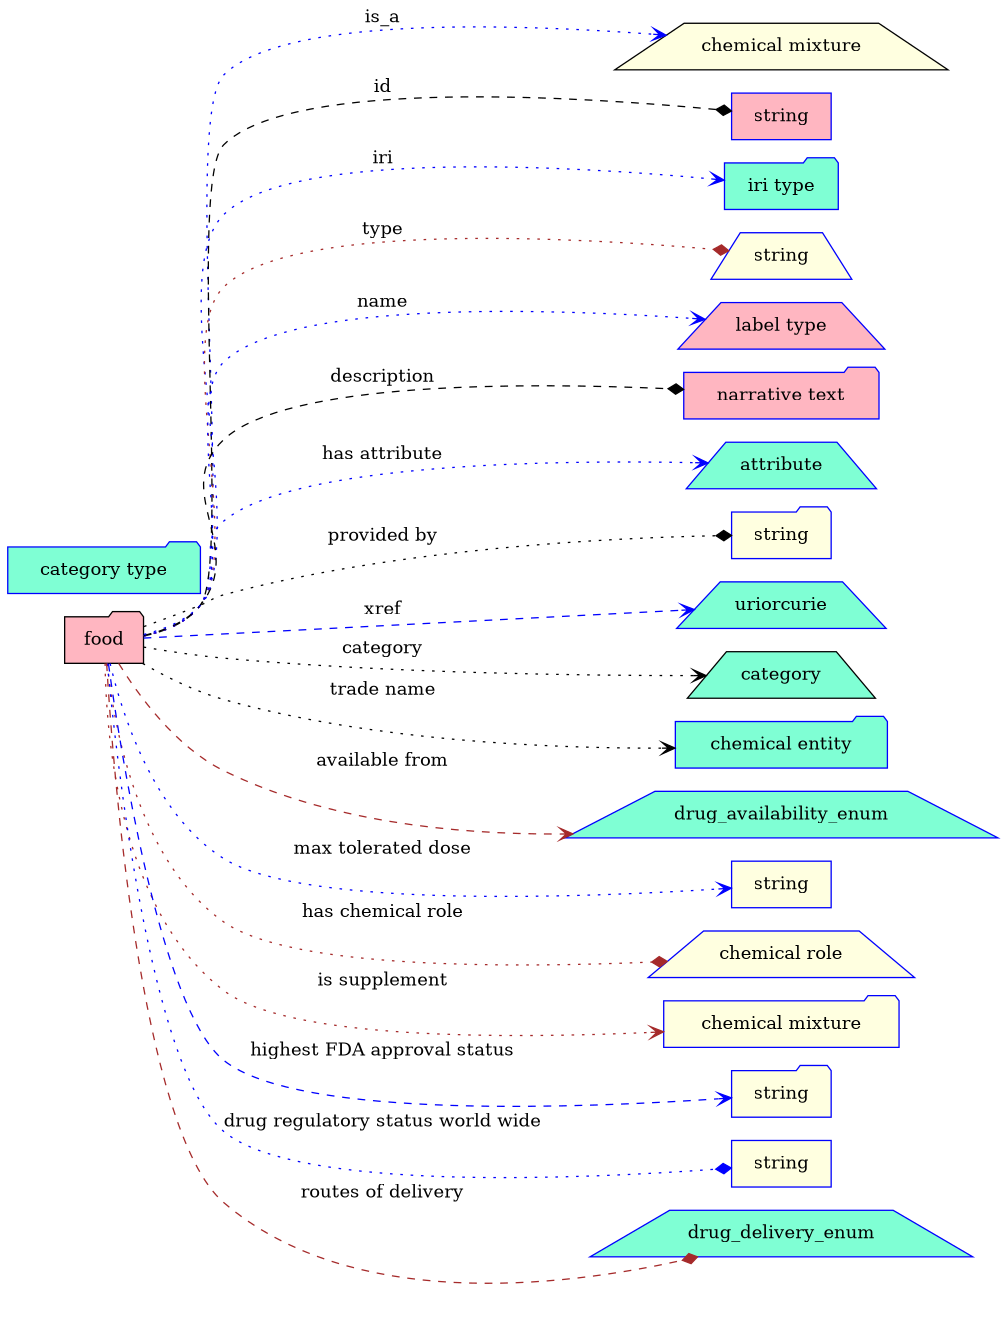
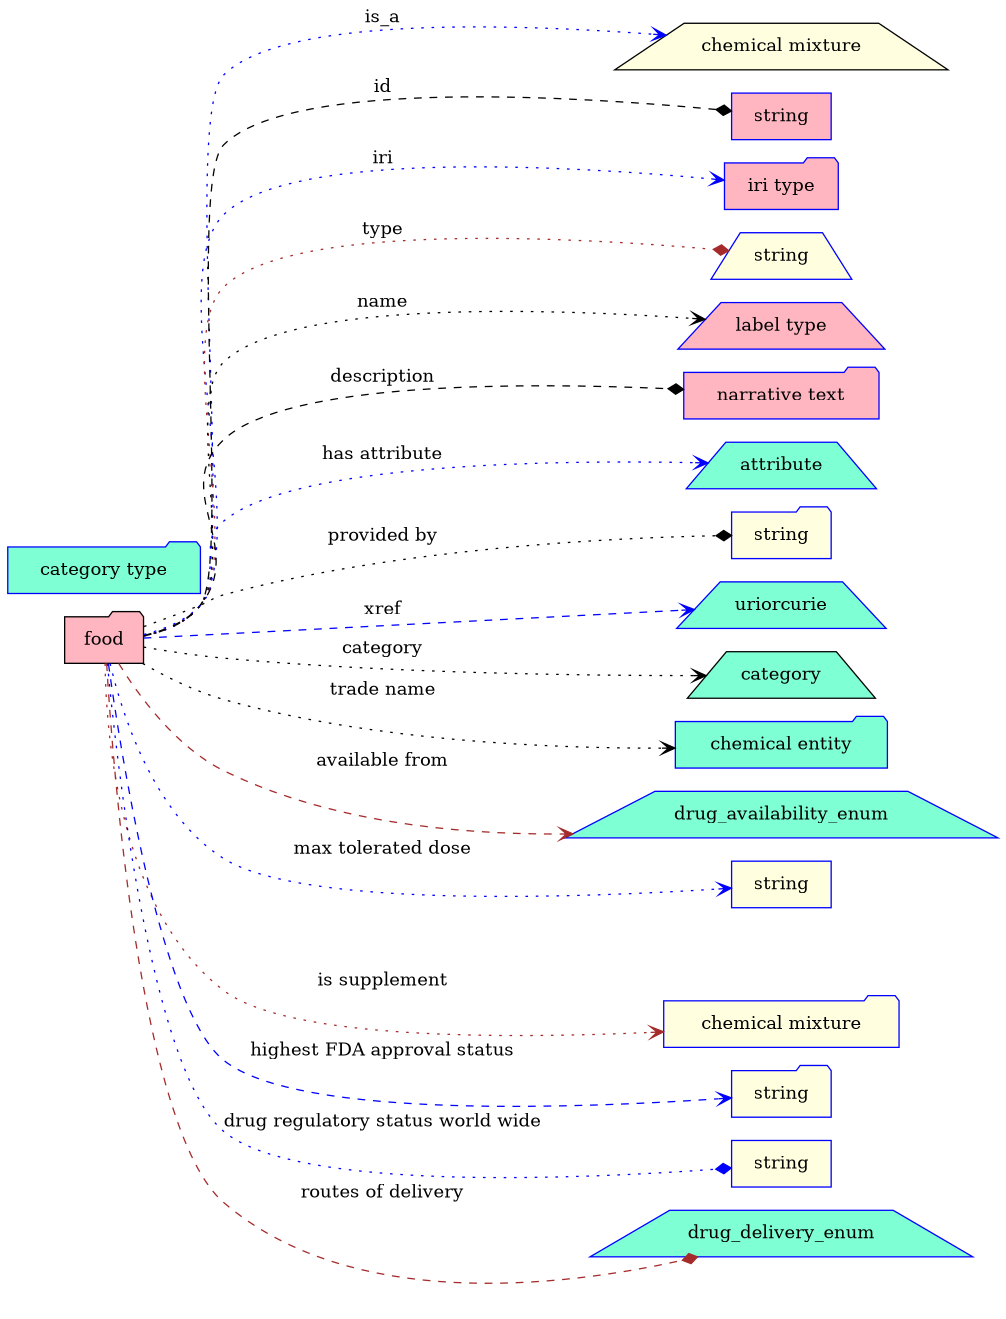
(781, 186) -> (781, 186)
(298, 330) -> (298, 330)
(781, 954) -> none
